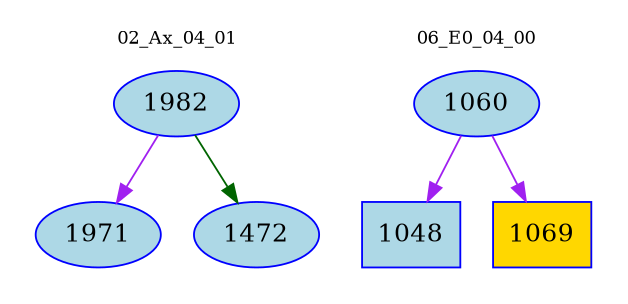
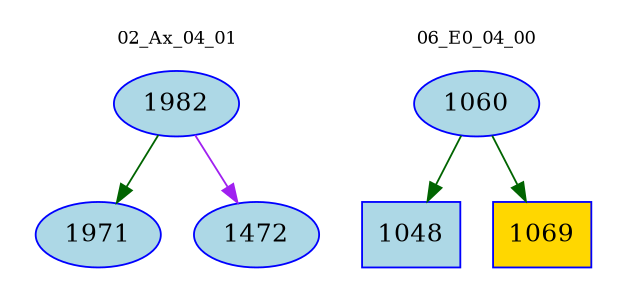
(449, 160) -> (449, 160)
(505, 160) -> (505, 160)
(142, 161) -> (142, 161)
(211, 161) -> (211, 161)
